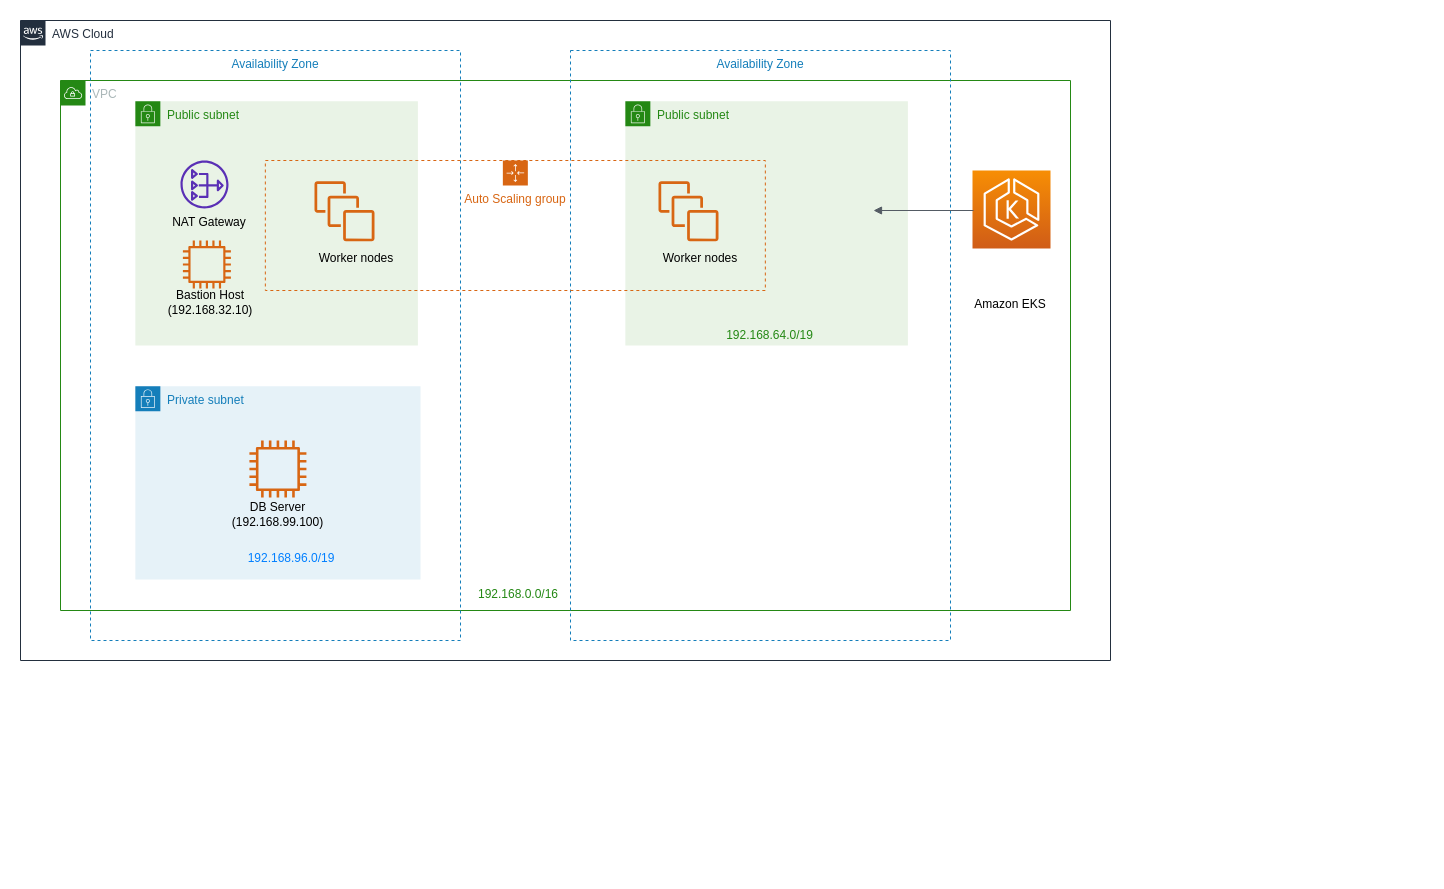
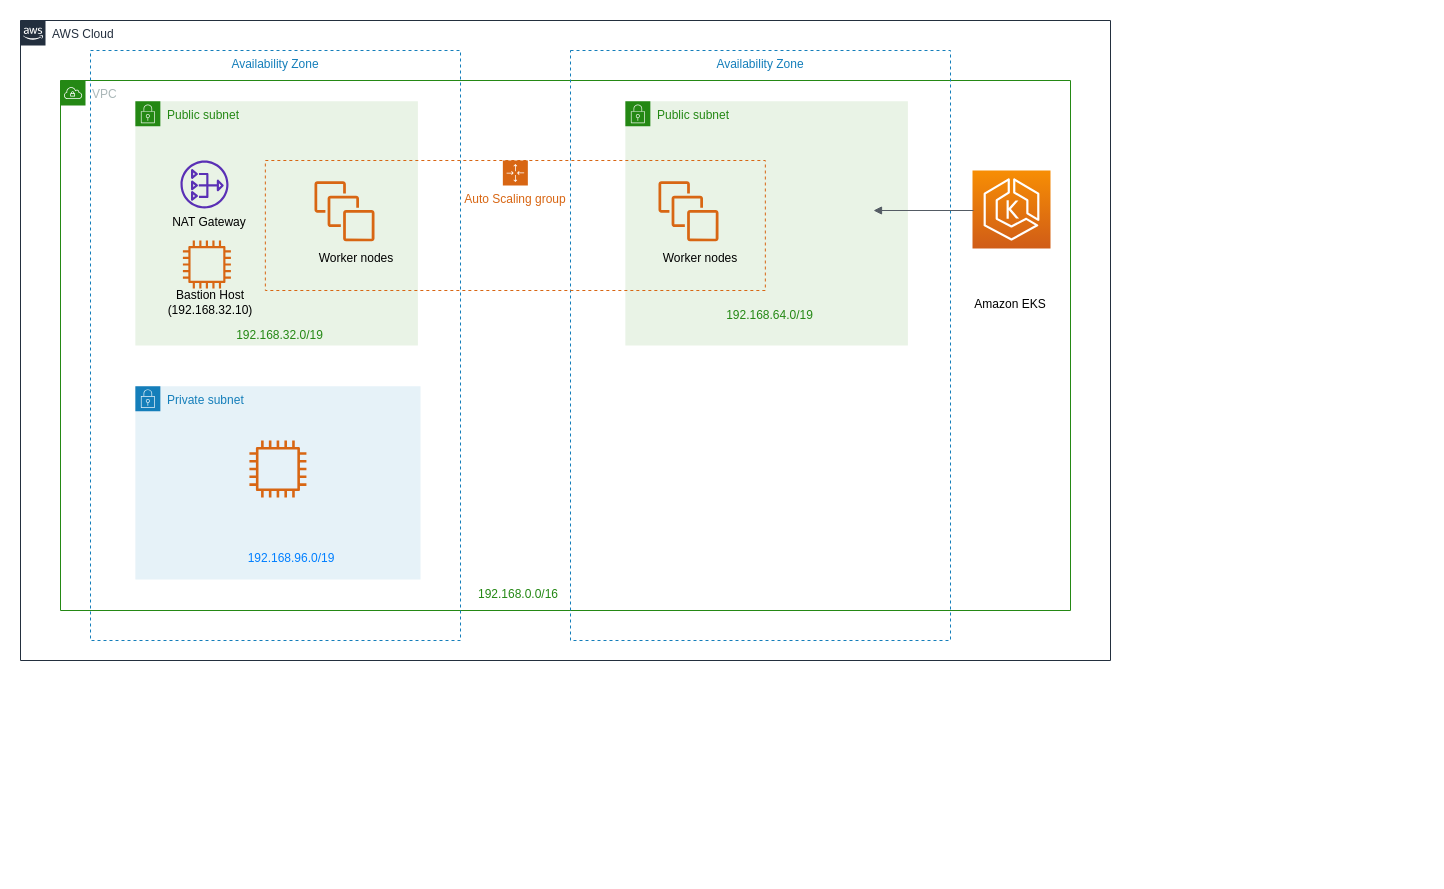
none -> (280, 335)
(770, 335) -> (770, 315)
(278, 514) -> none
